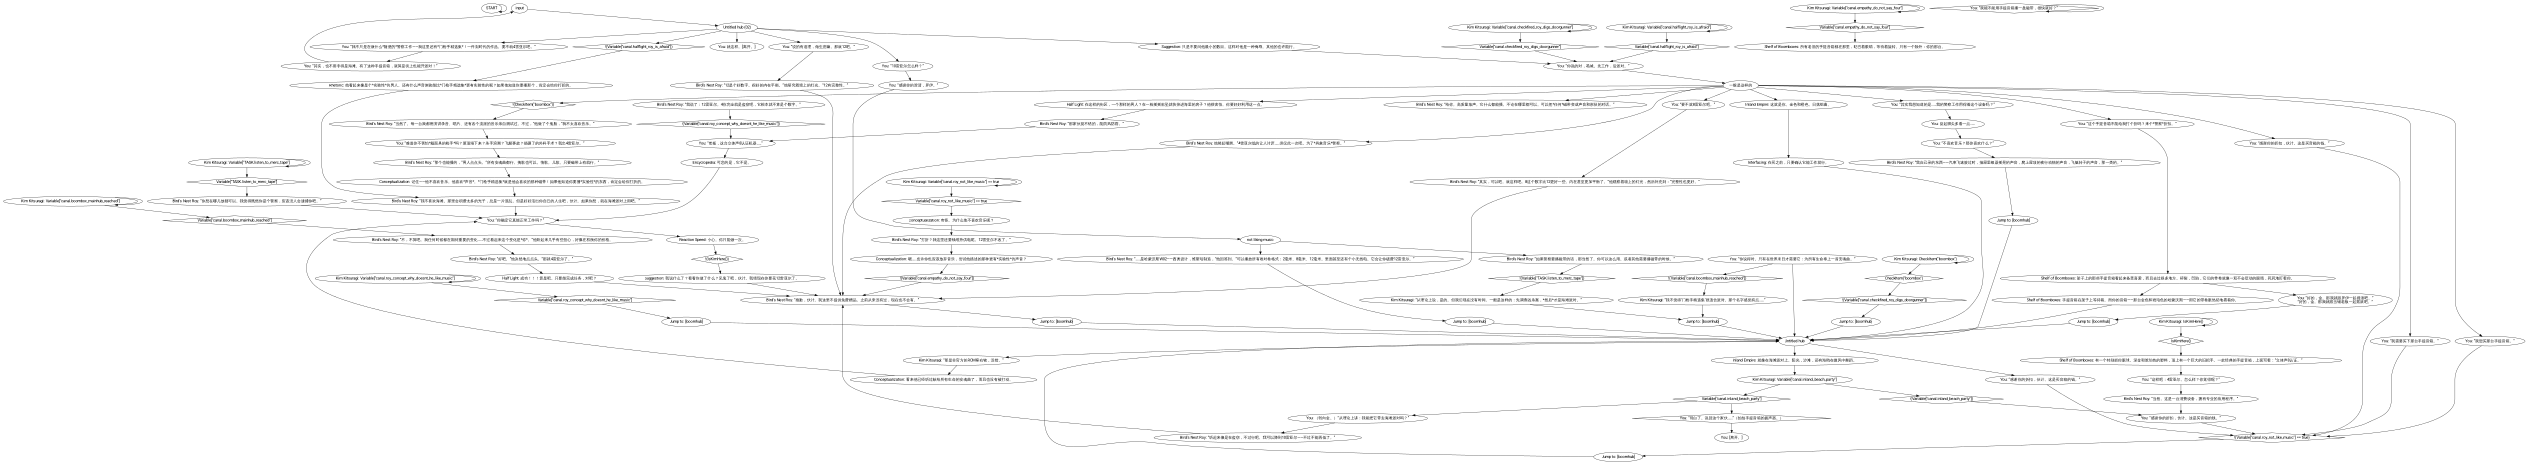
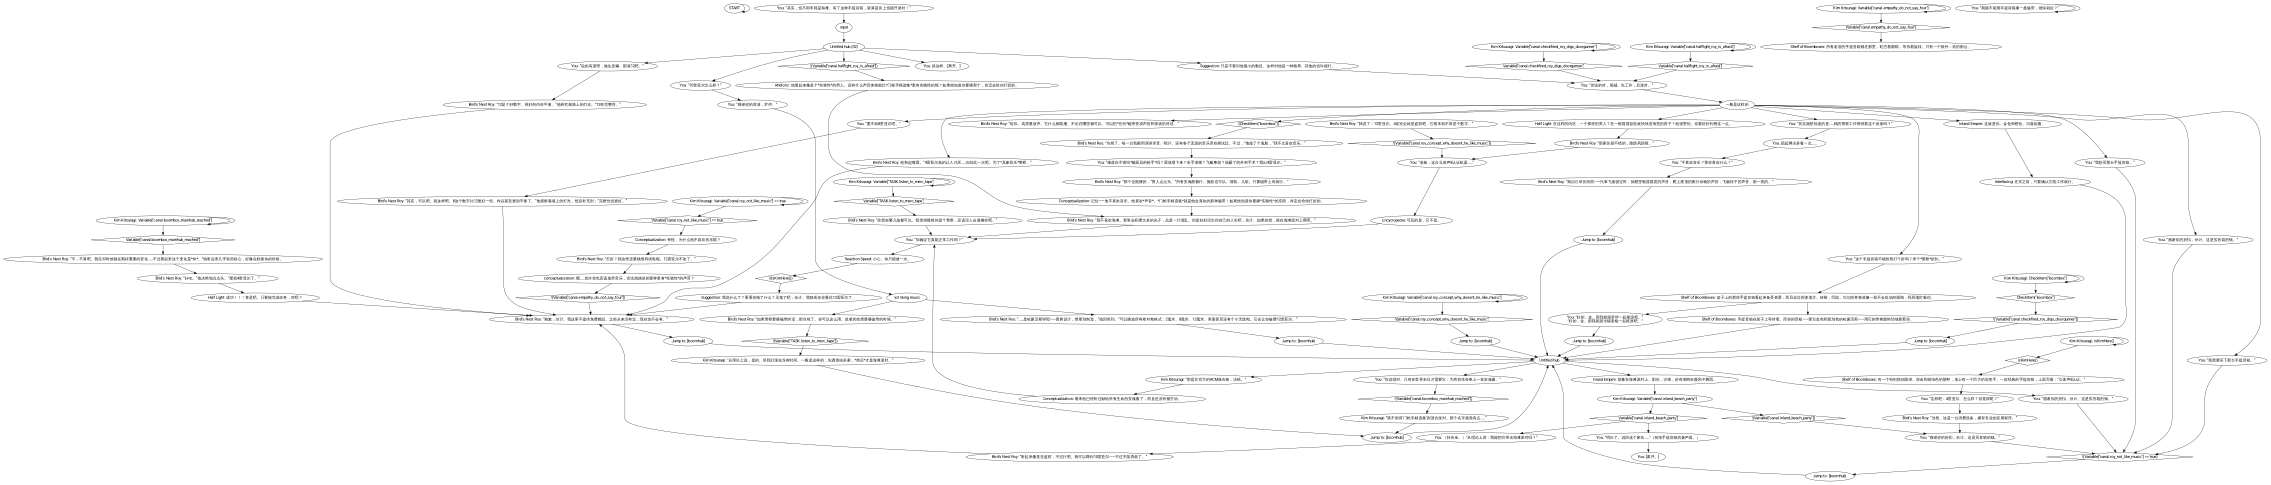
(2014, 8) -> (2015, 8)
(439, 47) -> none
(1794, 299) -> (1501, 369)
(1732, 418) -> (1648, 438)
